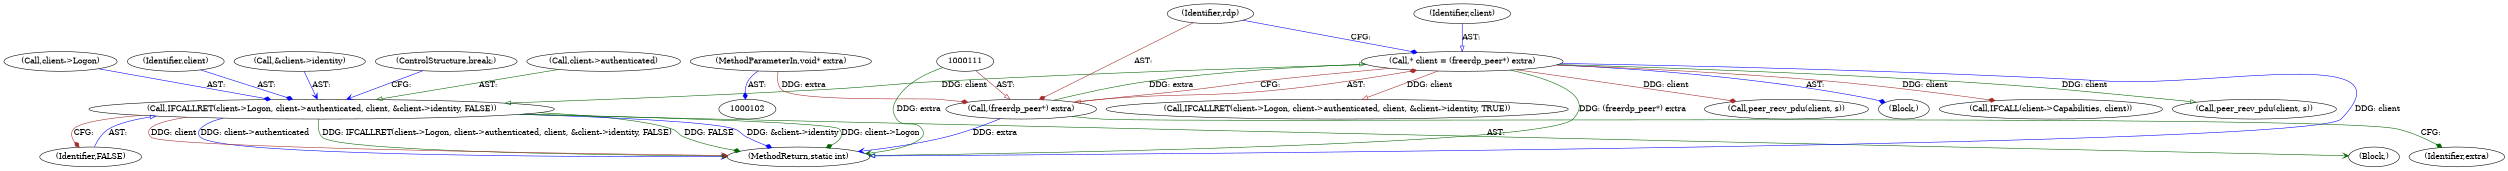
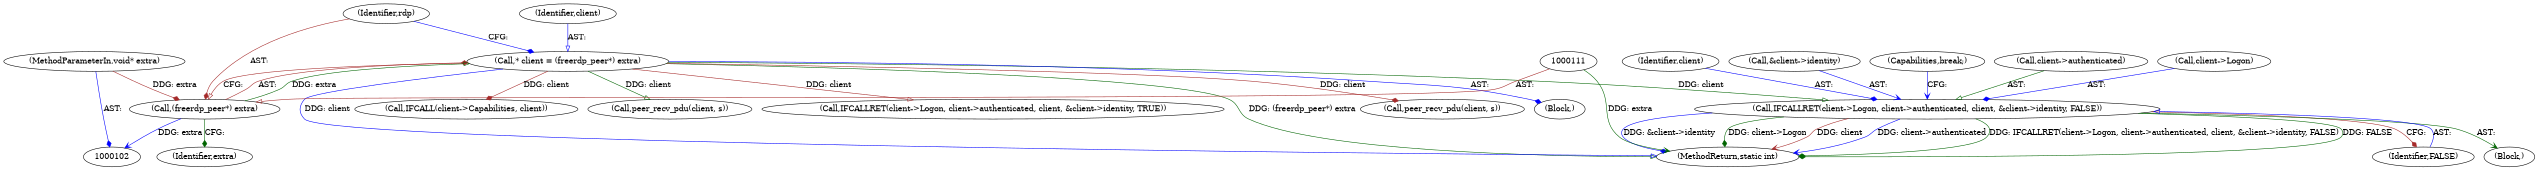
(446, 61) -> (1927, 61)
(933, 140) -> (155, 131)
